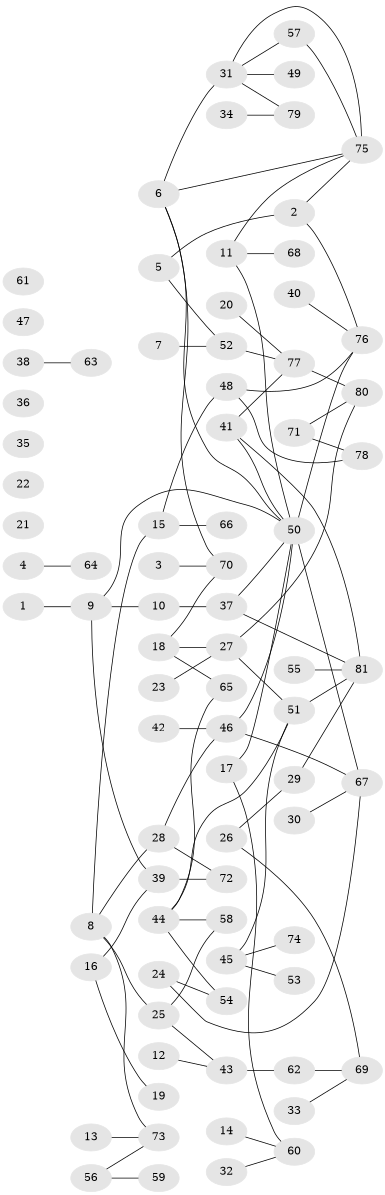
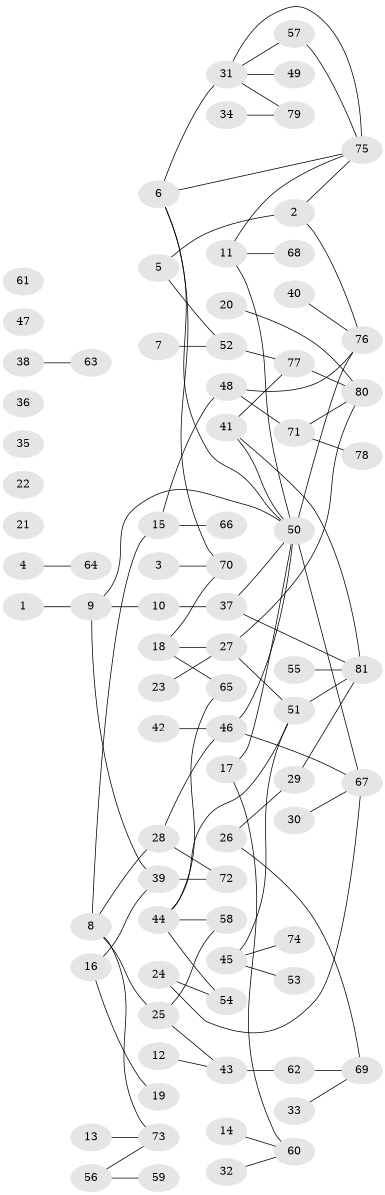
(255, 330) -> (305, 337)
(282, 457) -> (260, 410)
